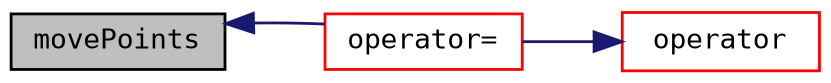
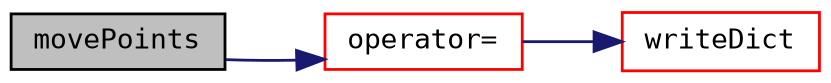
(289, 23) -> (261, 60)
(721, 42) -> (721, 42)
